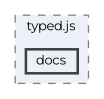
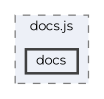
(52, 27) -> (52, 27)
